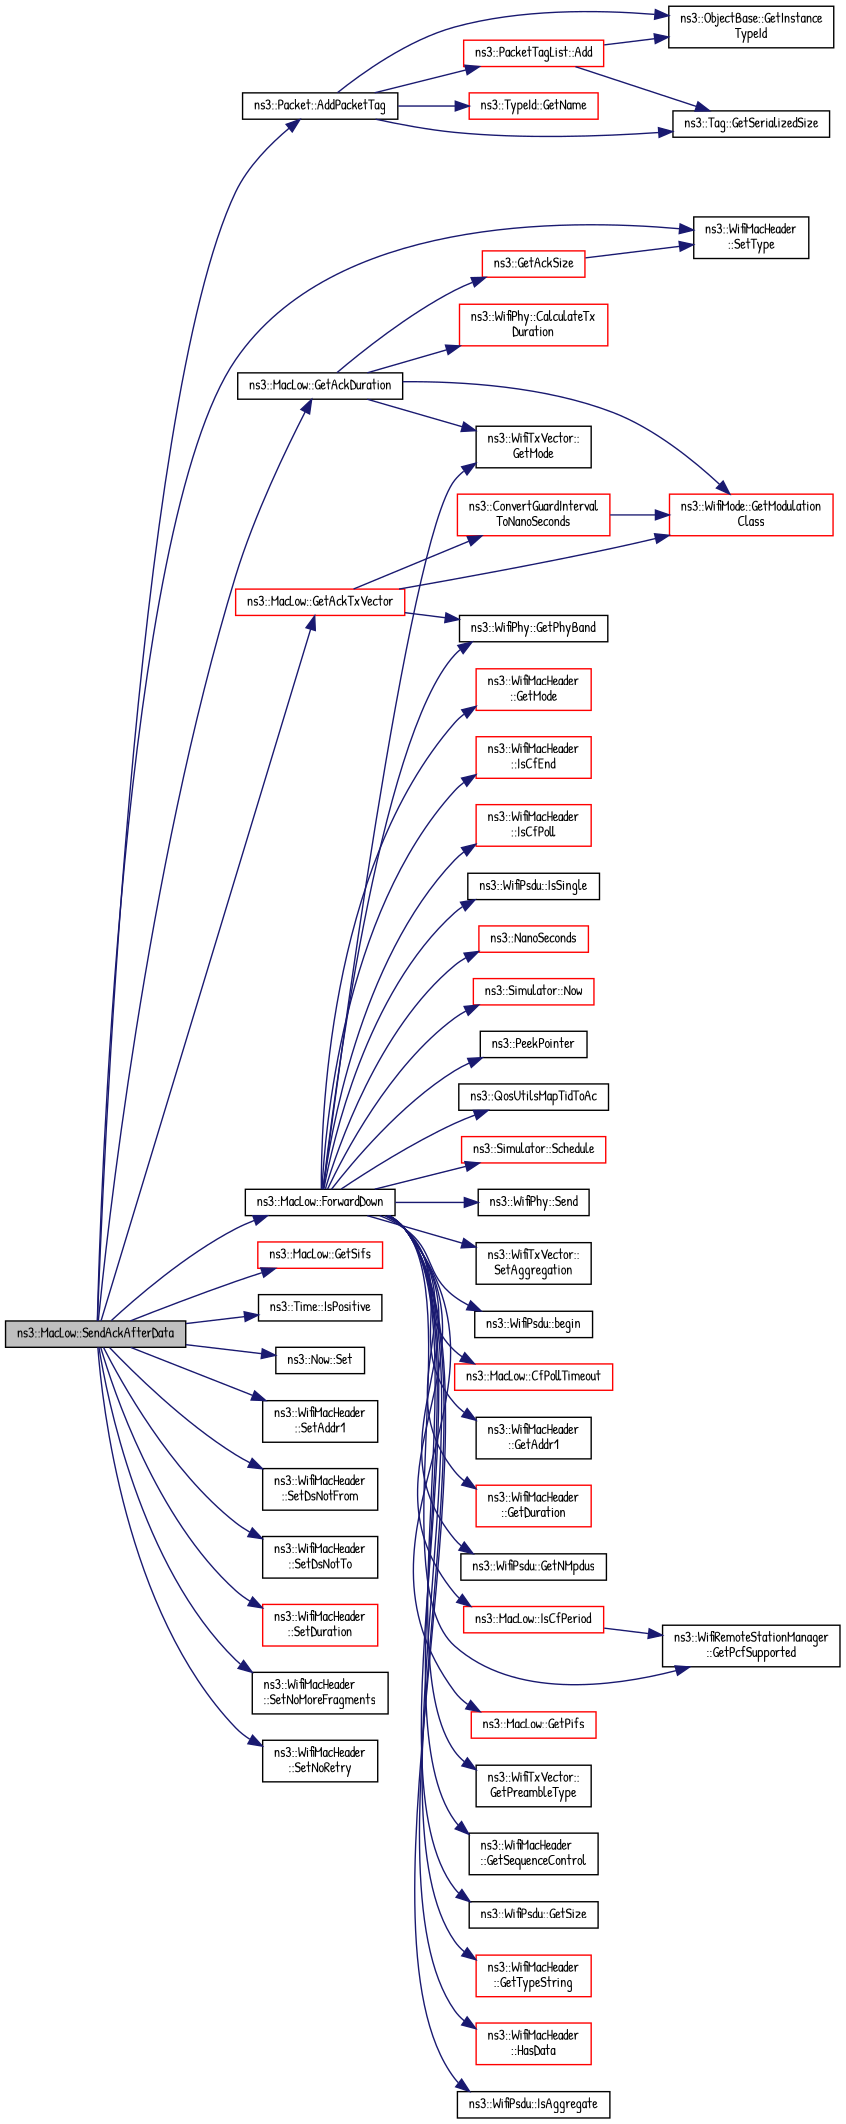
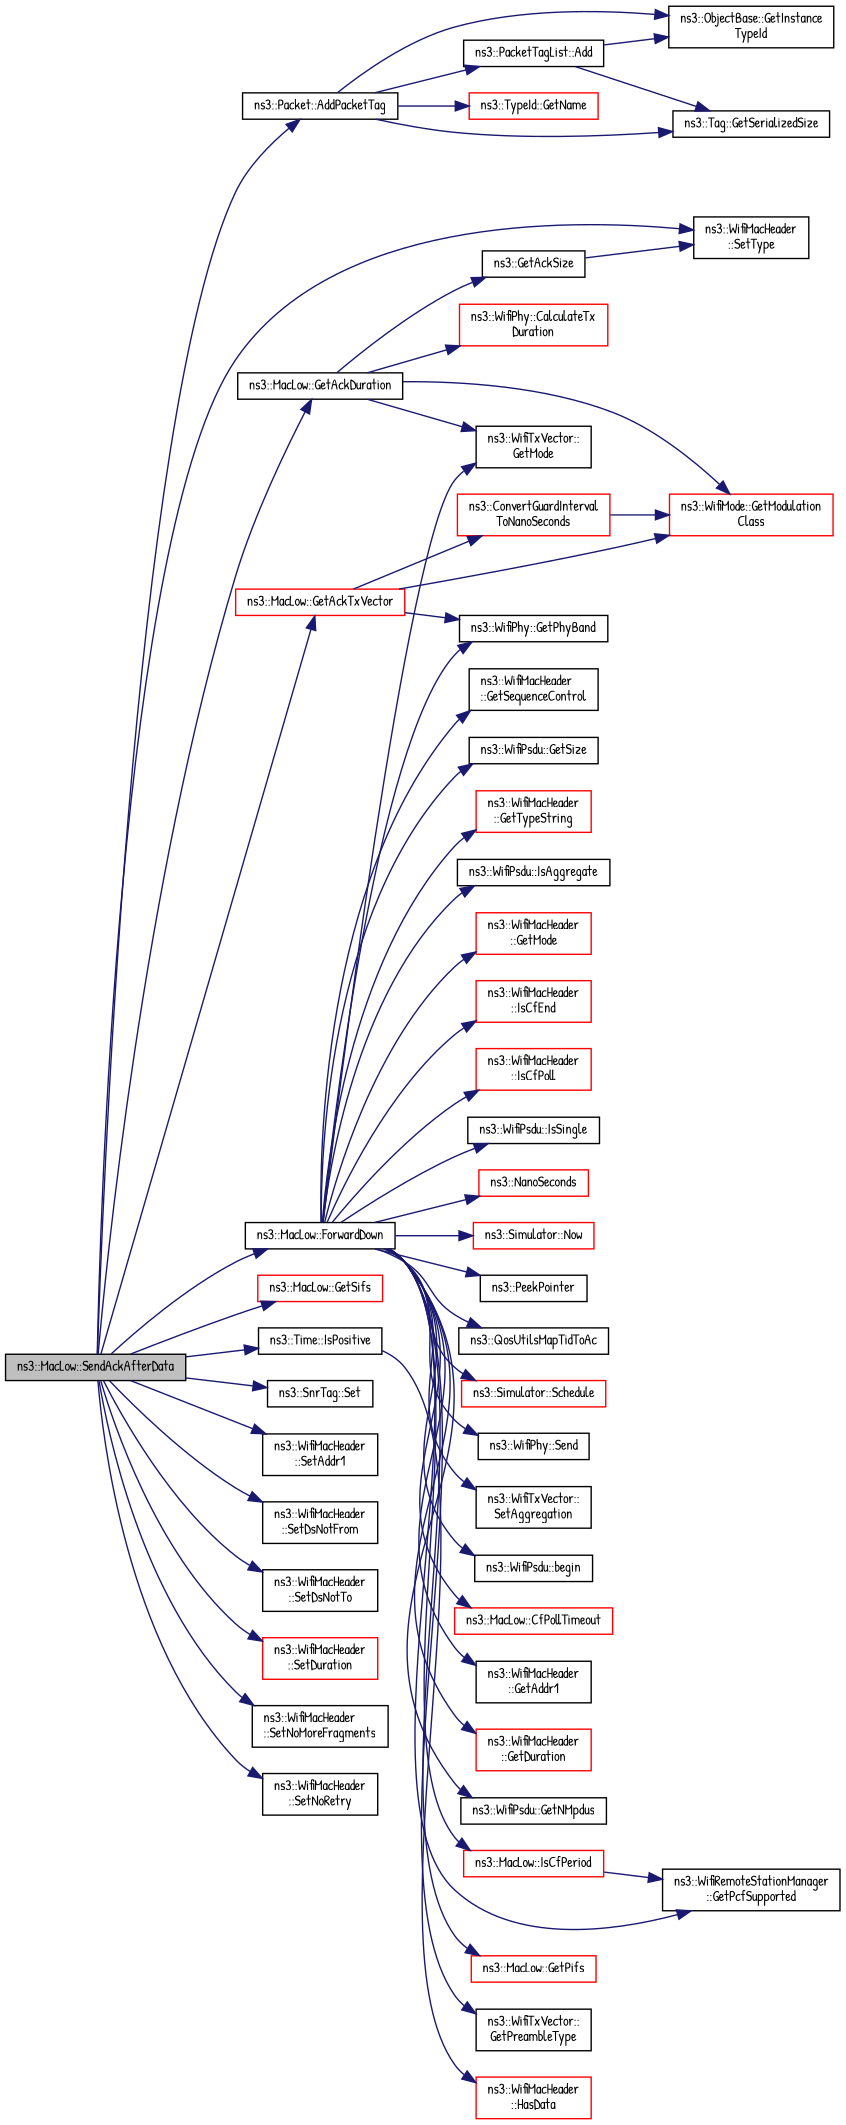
(534, 53) -> (534, 53)
(534, 264) -> (534, 264)
(320, 1360) -> (320, 1394)
(432, 1616) -> (432, 1708)
